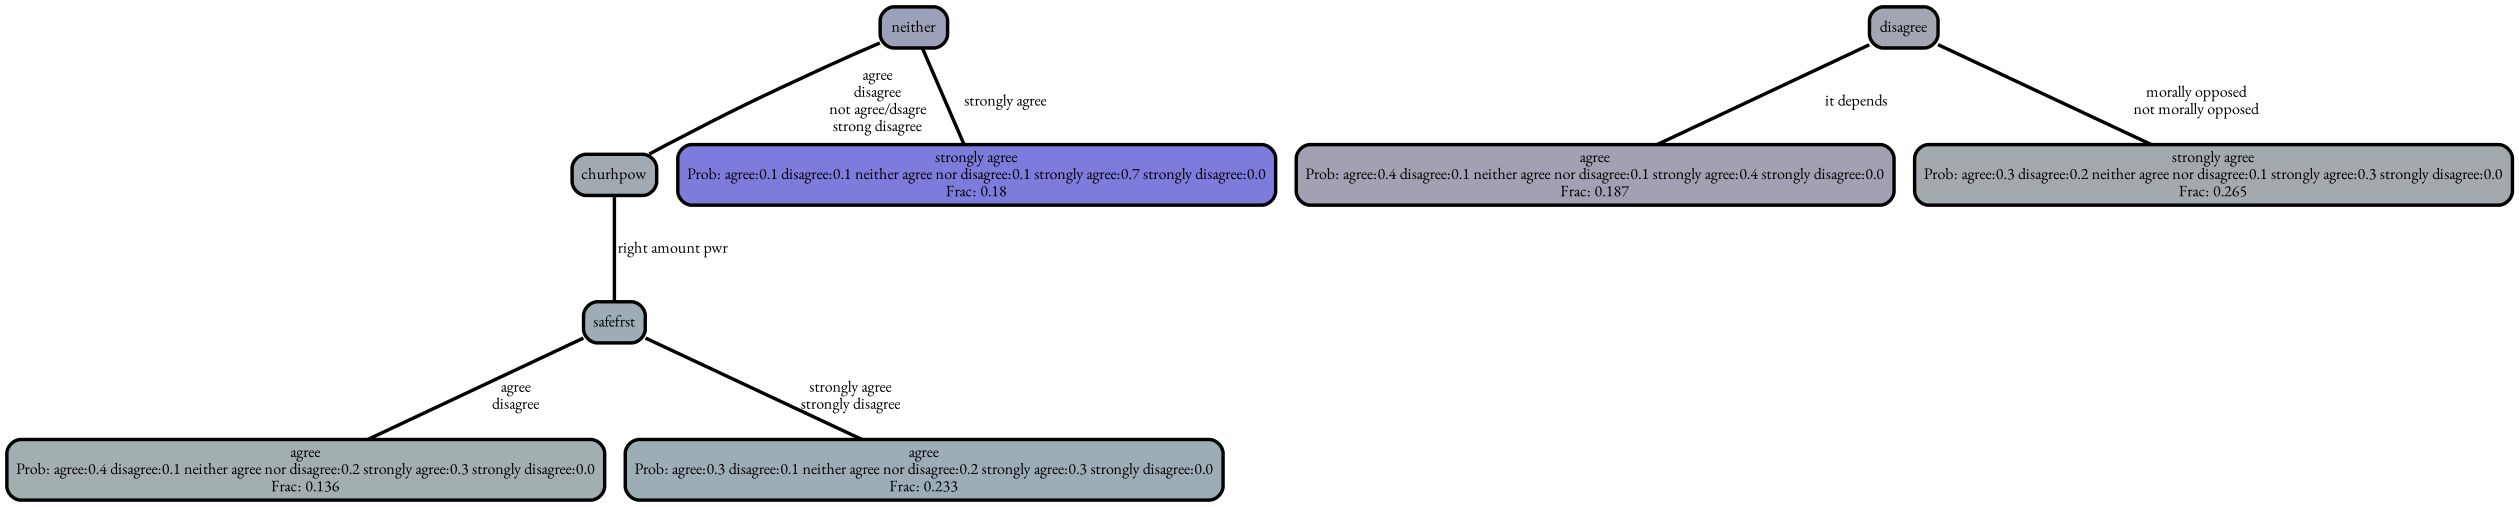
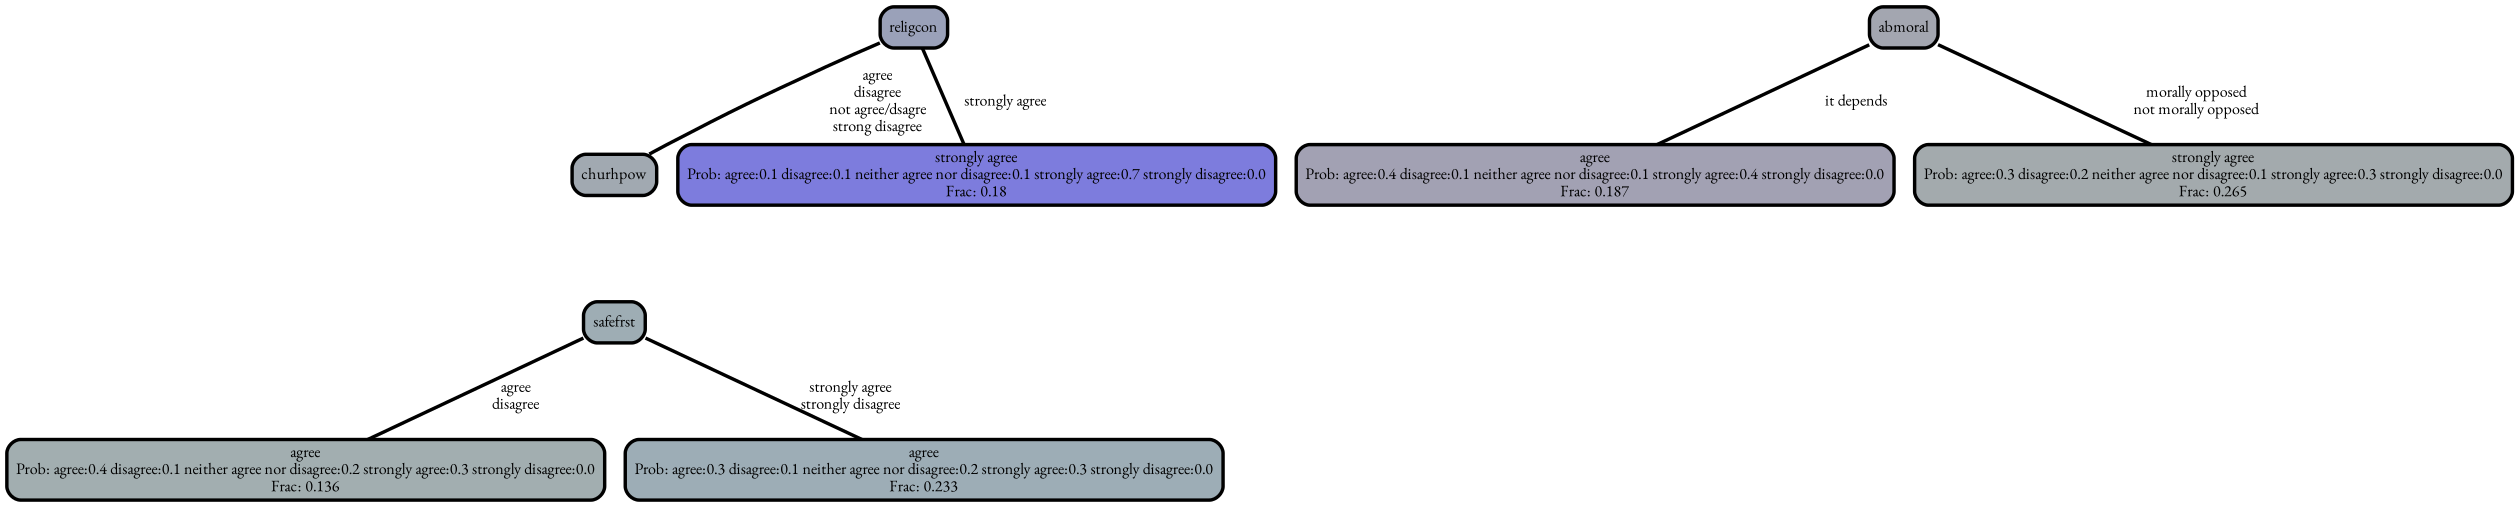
(914, 27) -> (914, 27)
(1904, 27) -> (1904, 27)
(614, 249) -> none
